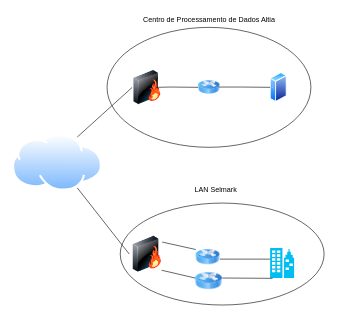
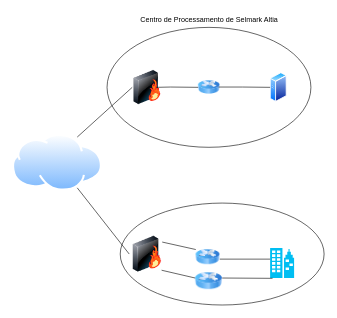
(209, 24) -> (209, 24)
(216, 190) -> none
